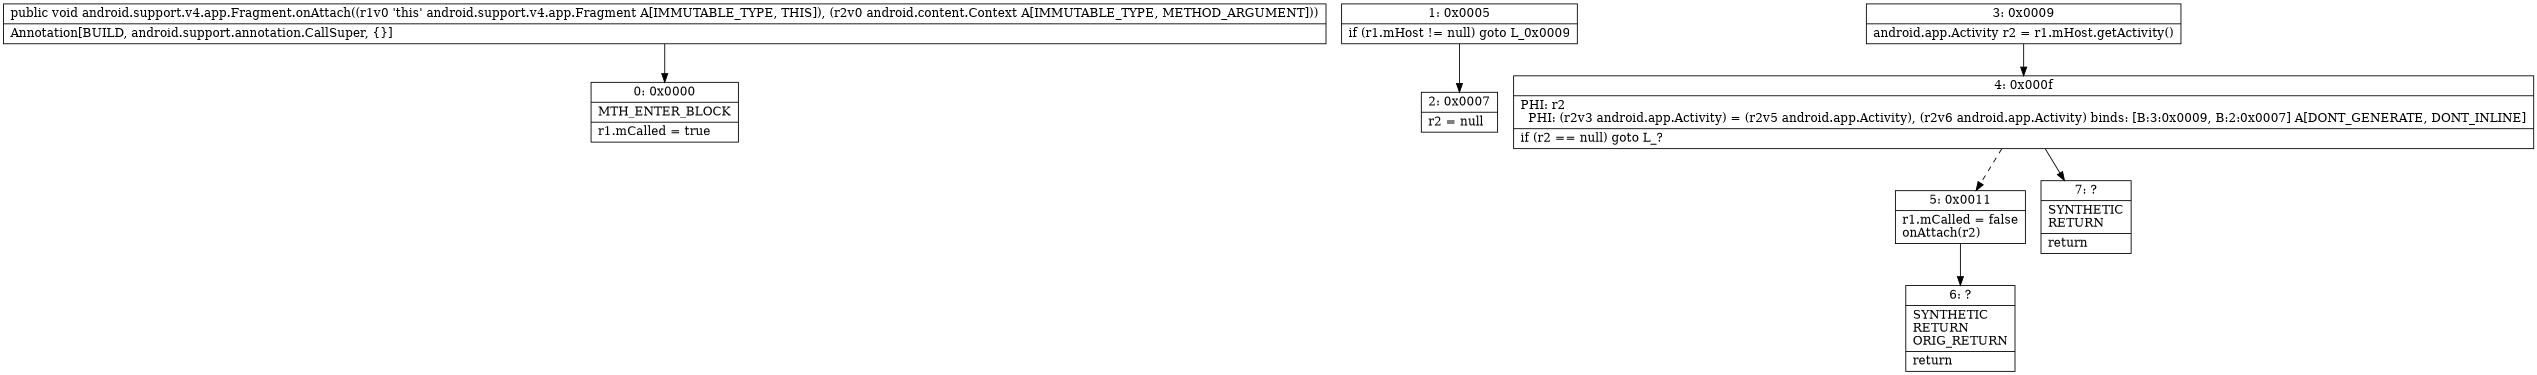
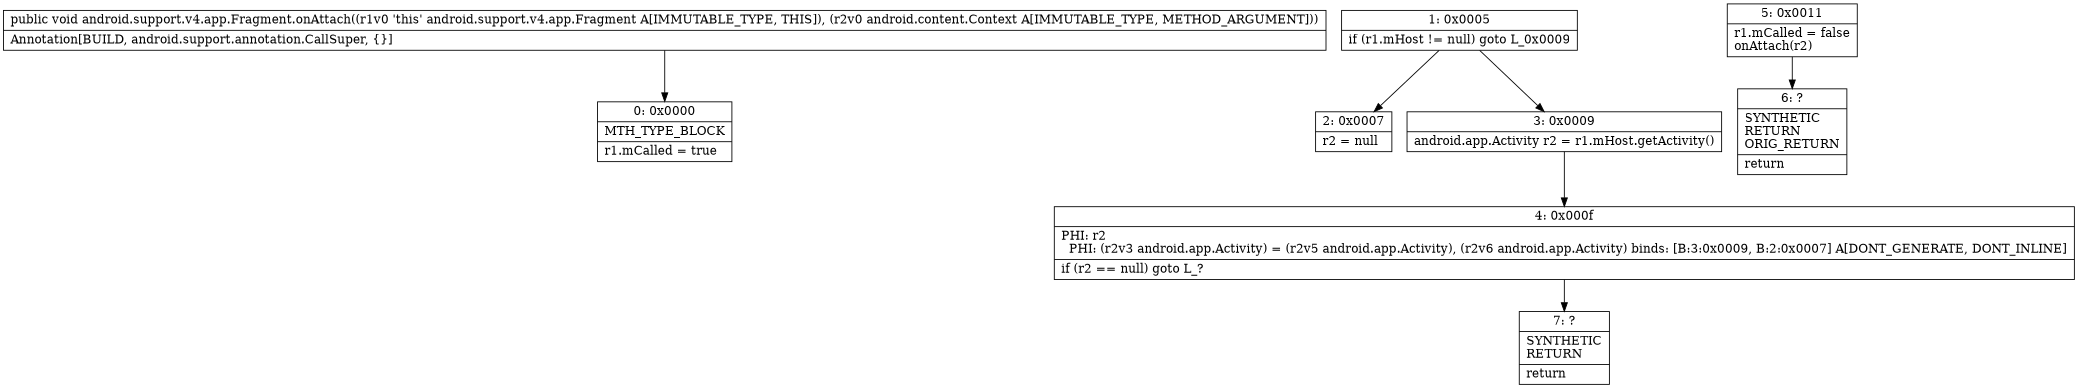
none -> (1509, 78)
(665, 112) -> (665, 131)
(1991, 166) -> none
